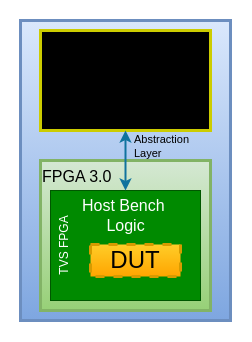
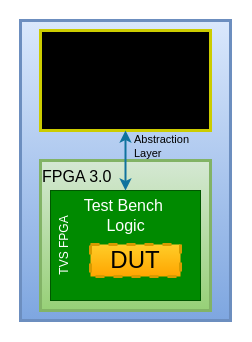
(126, 216) -> (126, 216)
